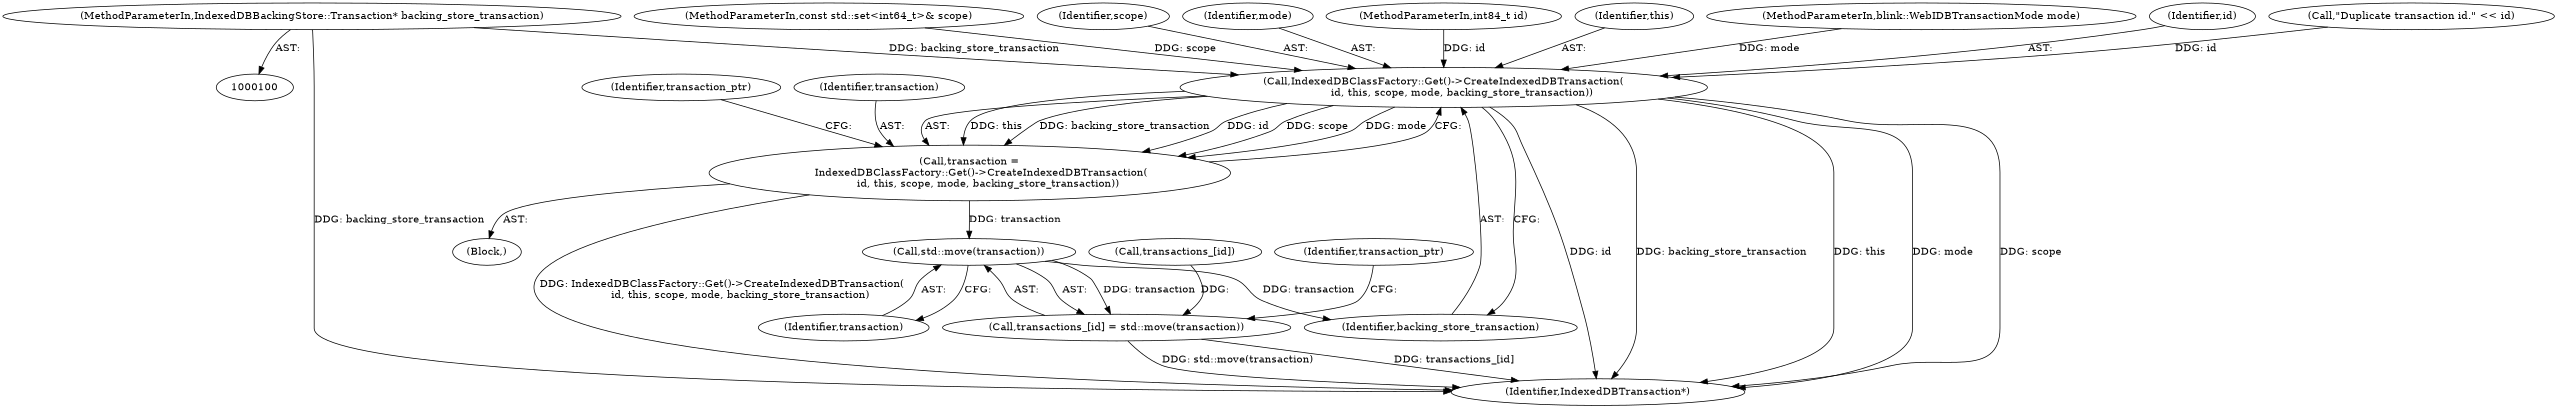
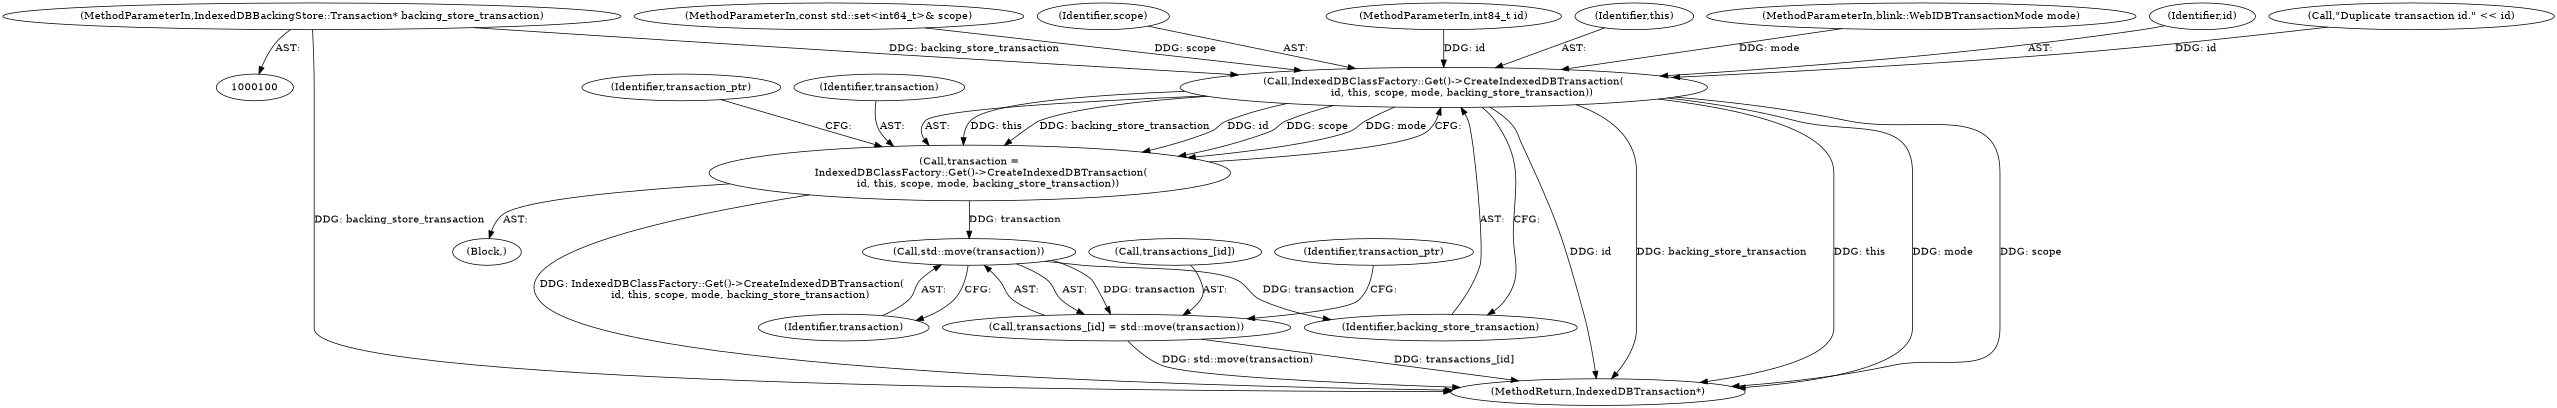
(1248, 16) -> none
(1217, 290) -> (1217, 290)
(1598, 392) -> (1598, 392)
